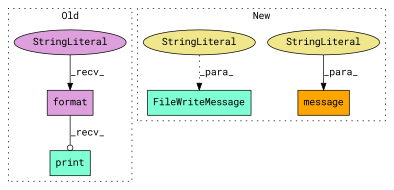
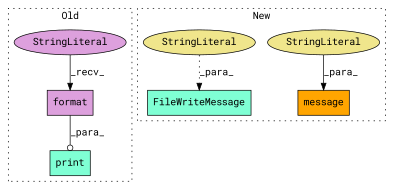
(88, 133) -> (88, 133)
